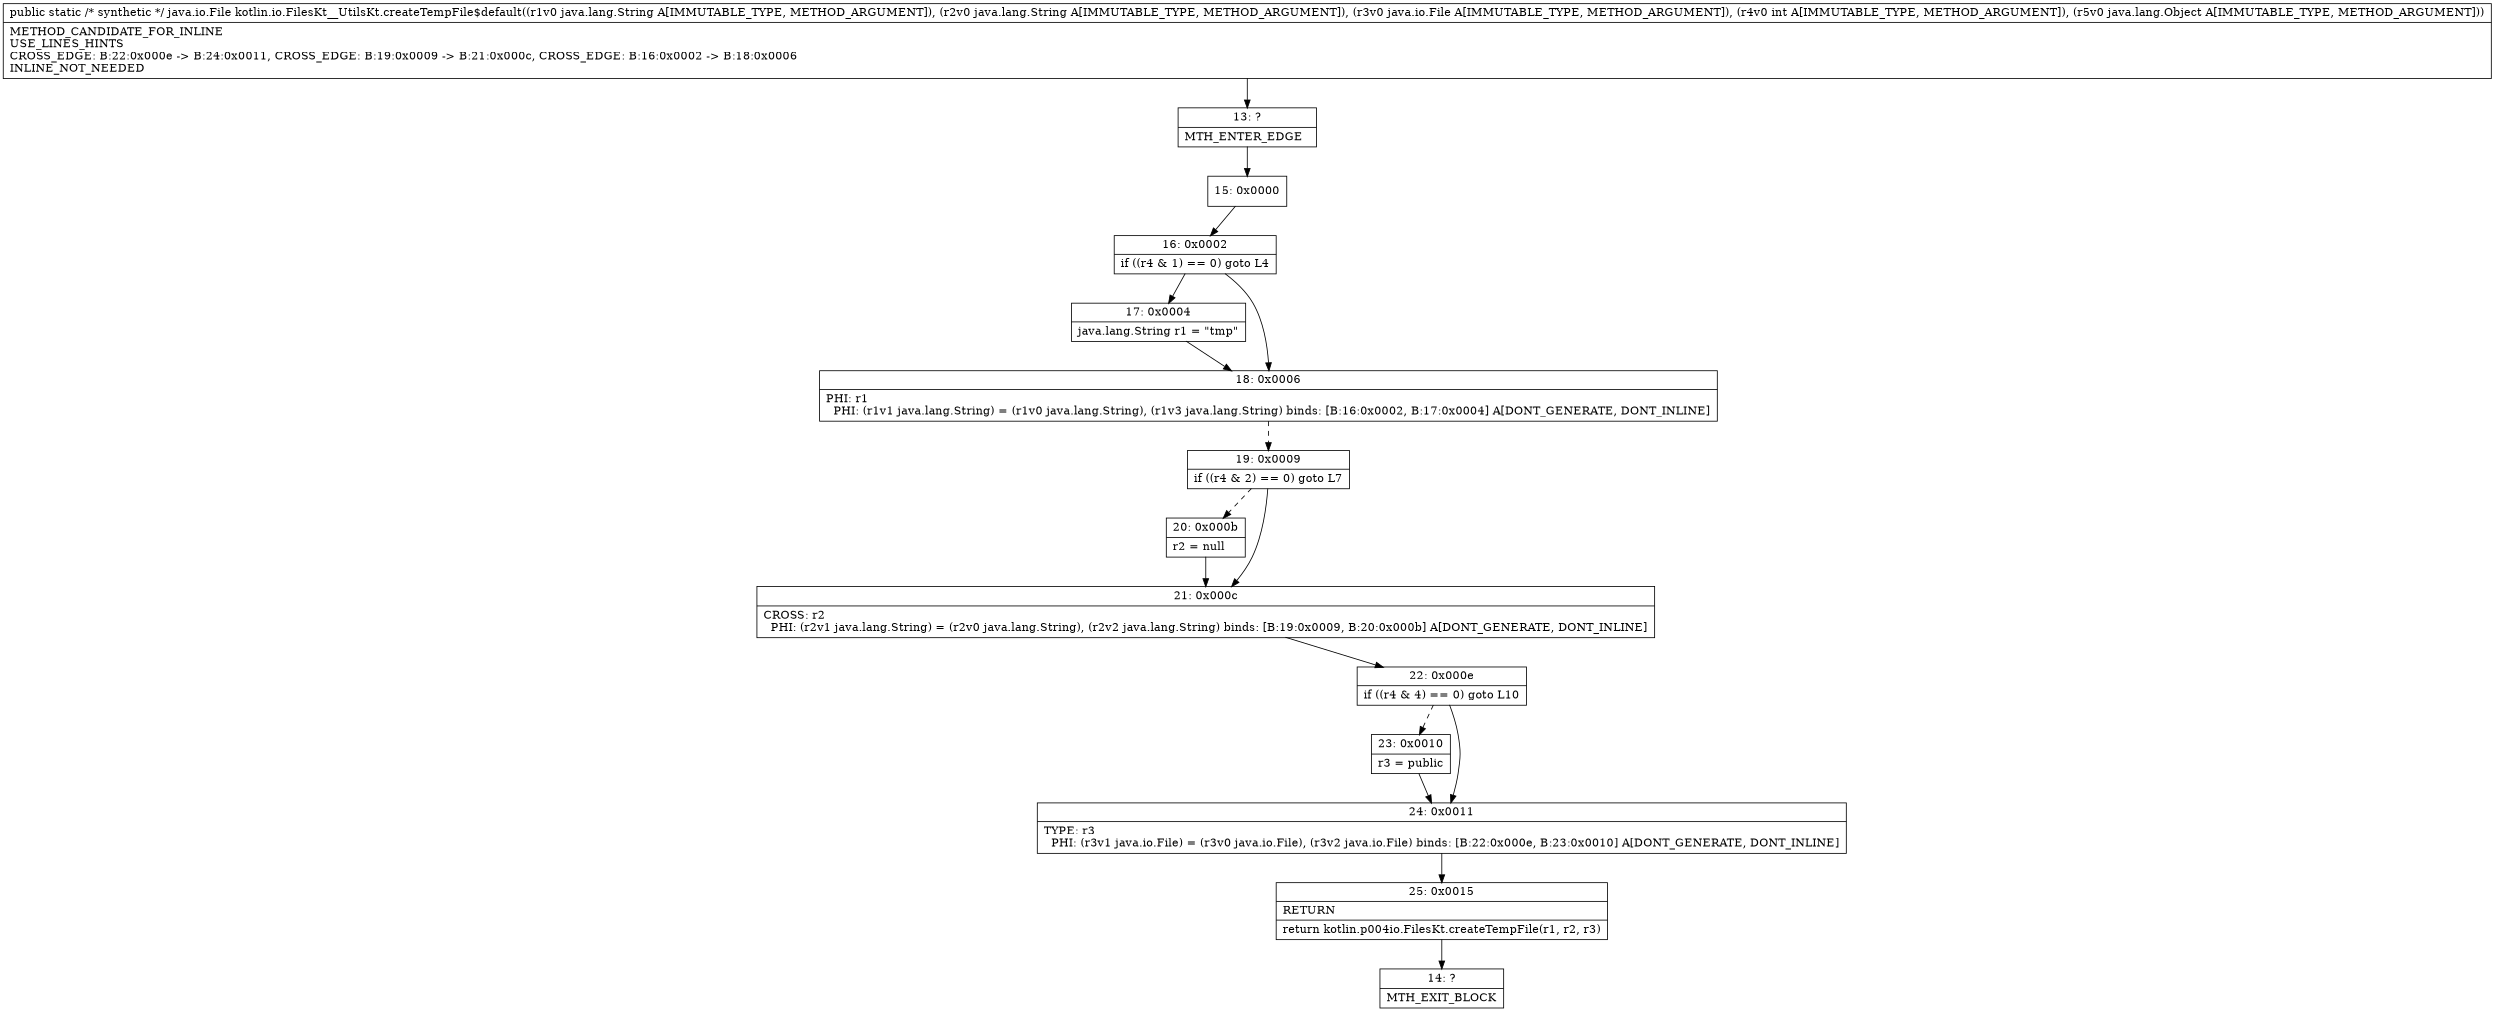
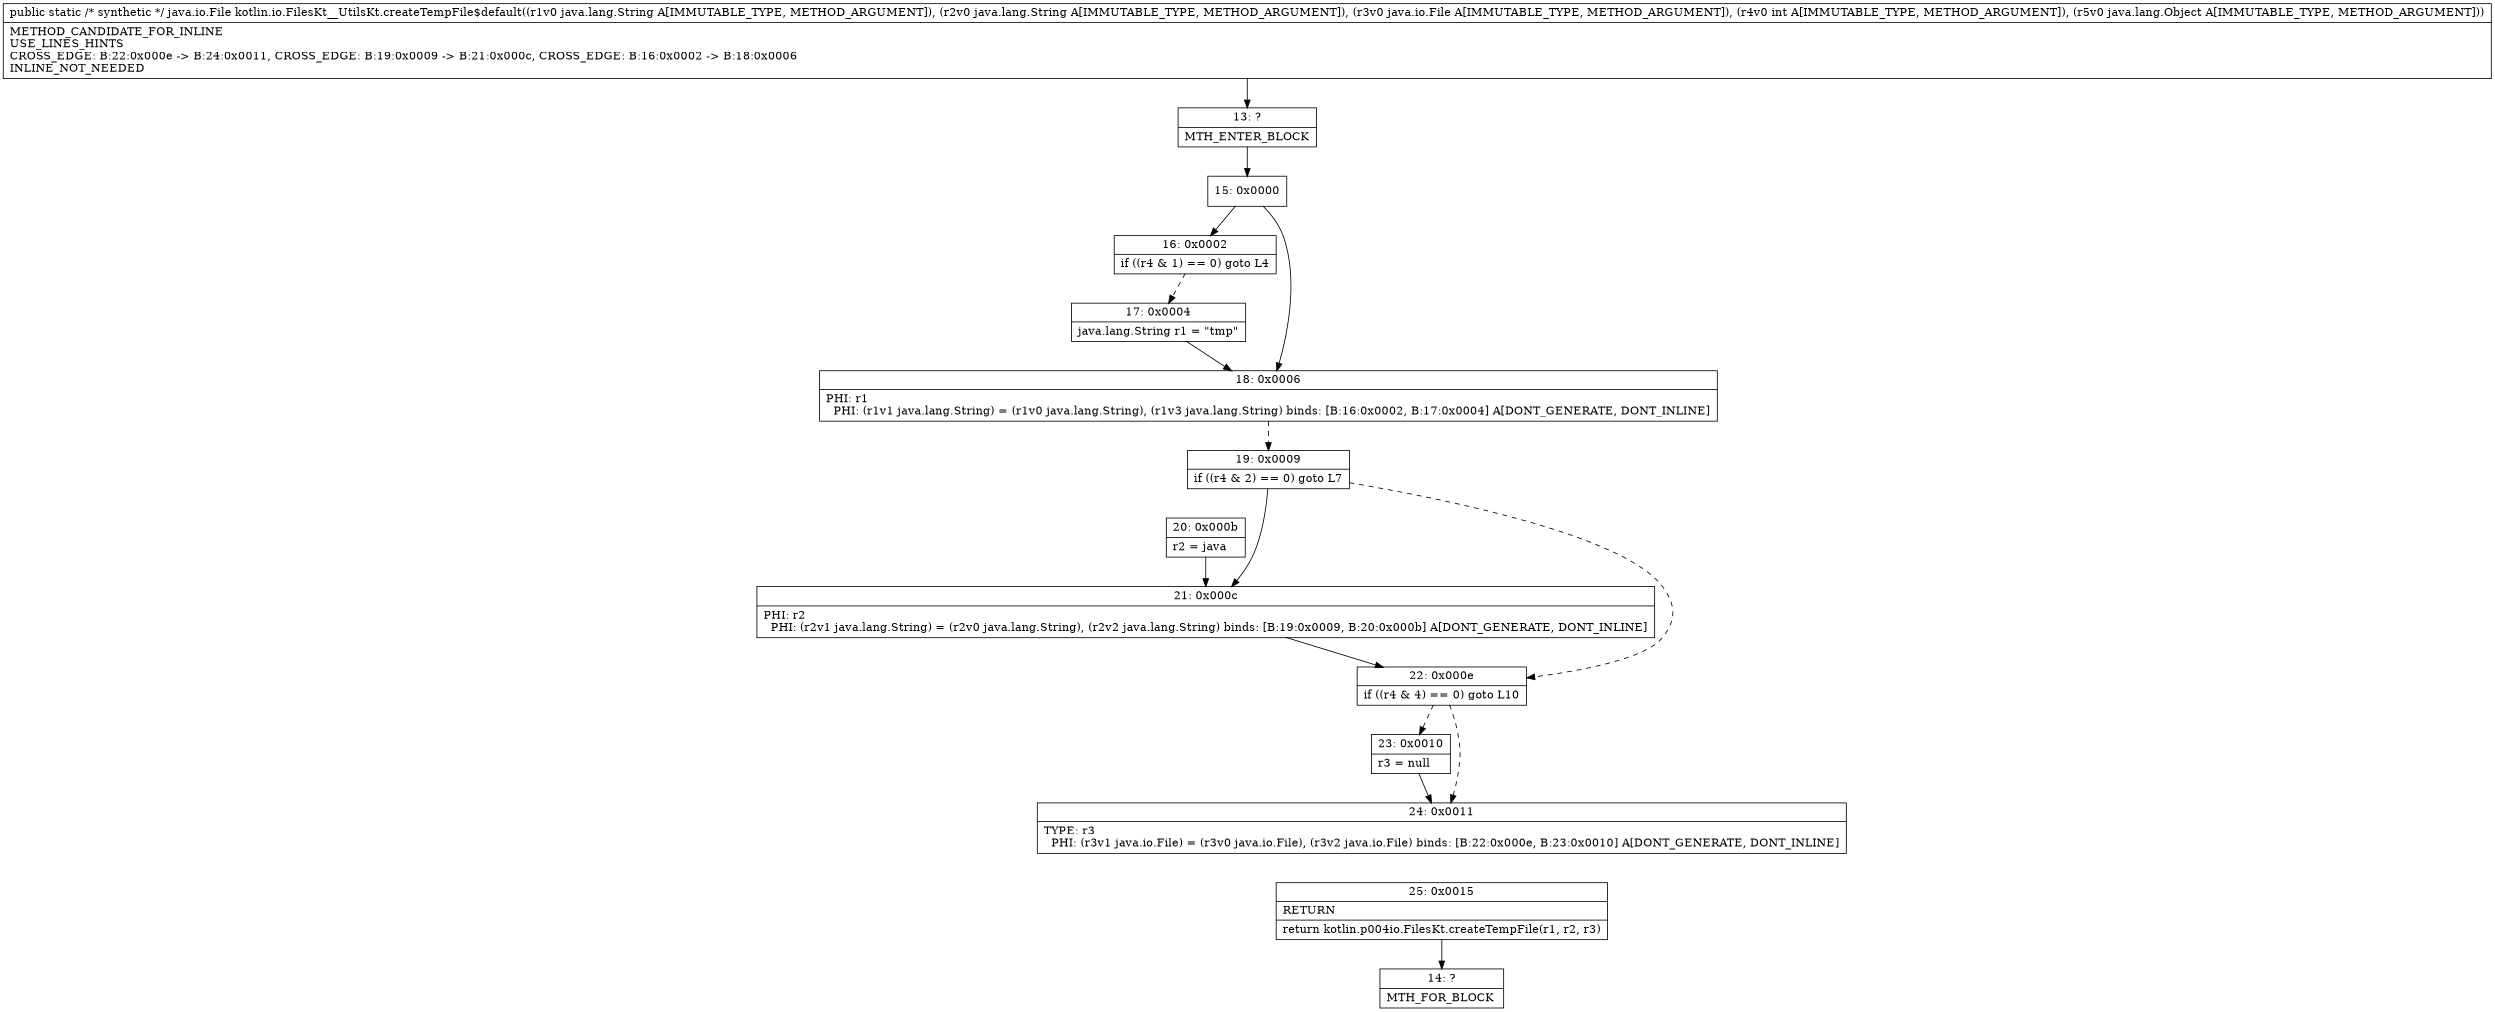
(1244, 137) -> (1247, 137)
(1179, 285) -> (1179, 285)
(1258, 313) -> (1291, 282)
(1240, 500) -> (1603, 548)
(1199, 547) -> (1200, 547)
(796, 615) -> (787, 615)
(1460, 750) -> (1460, 750)
(1411, 763) -> (1404, 763)
(1442, 864) -> none
(1442, 998) -> (1441, 998)
